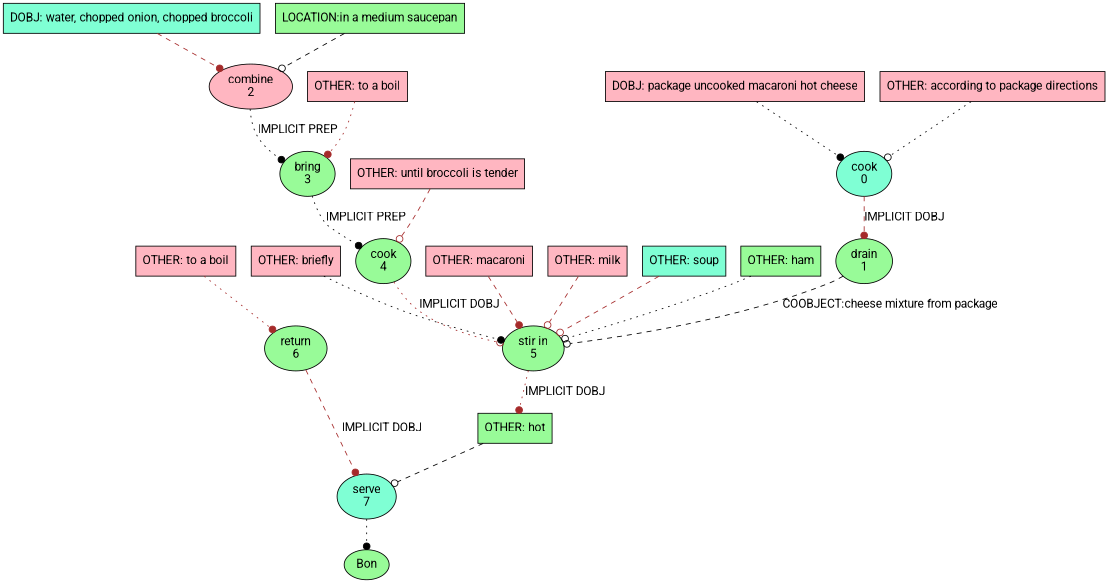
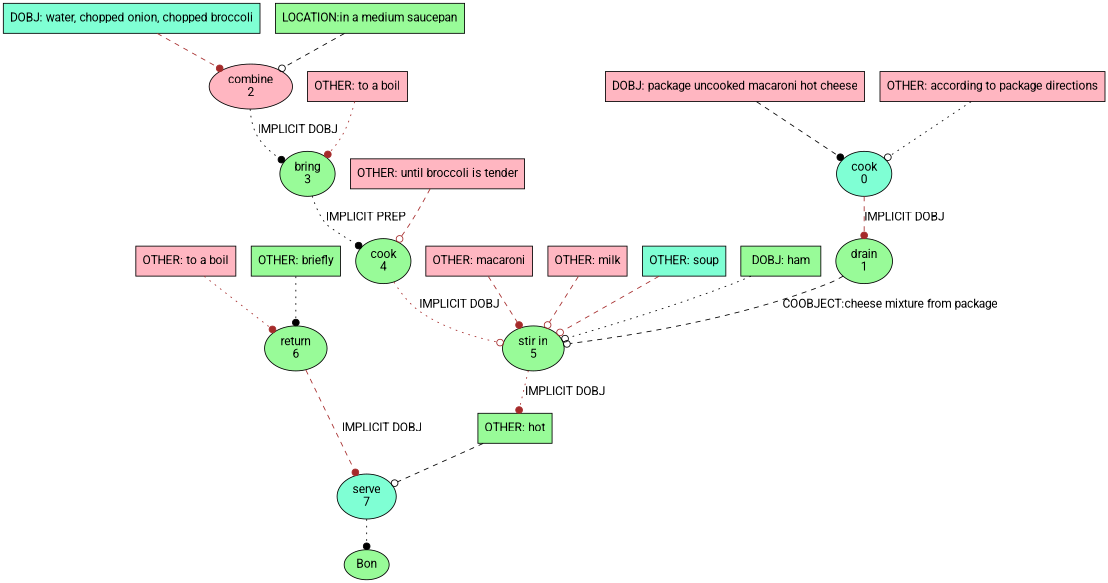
(797, 128) -> (797, 128)
(298, 130) -> (298, 130)
(296, 261) -> (296, 261)
(781, 261) -> (781, 261)
(409, 313) -> (296, 298)
